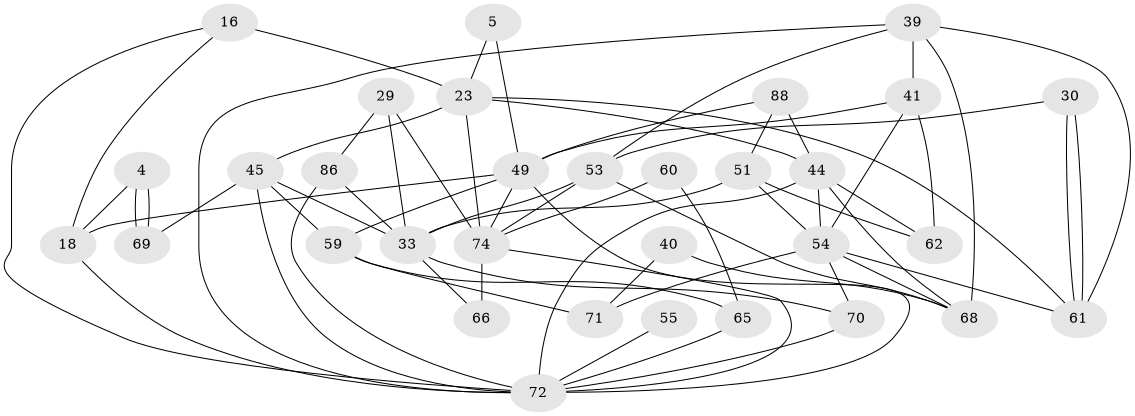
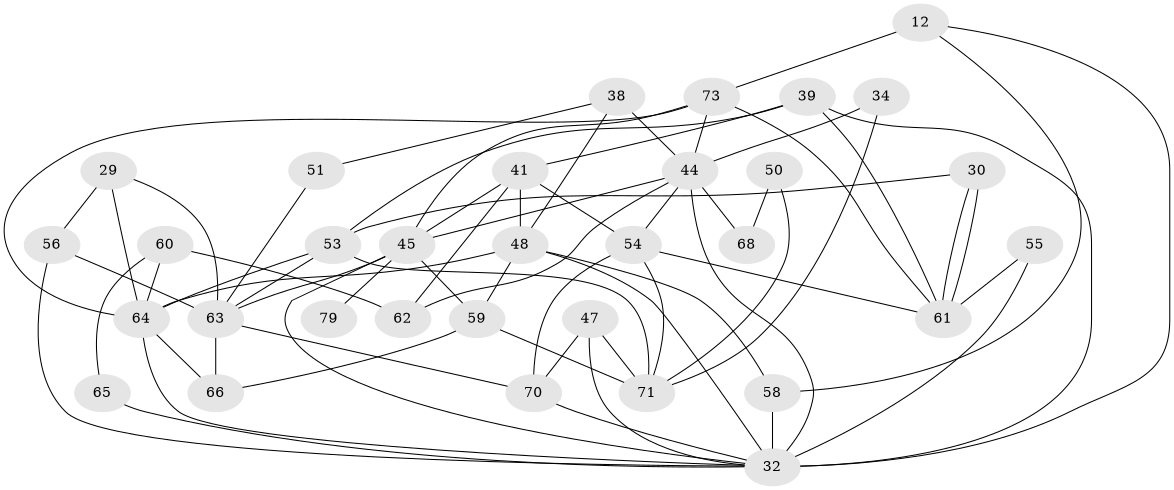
(230, 23) -> (921, 23)
(493, 23) -> none
(464, 97) -> (712, 97)
(780, 97) -> (617, 97)
none -> (882, 97)
(970, 165) -> none
(142, 171) -> none
(330, 171) -> (52, 245)
(521, 171) -> (520, 245)
none -> (555, 206)
(782, 208) -> none
(833, 210) -> (244, 264)
none -> (453, 215)
(68, 245) -> (773, 393)
(142, 245) -> (329, 319)
(408, 245) -> (216, 319)
(482, 245) -> (142, 319)
(669, 245) -> (775, 171)
(785, 264) -> (514, 274)
(492, 282) -> (350, 364)
(896, 282) -> none
none -> (989, 282)
none -> (590, 319)
(538, 393) -> (773, 467)
